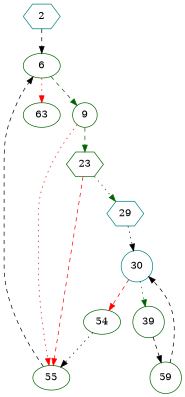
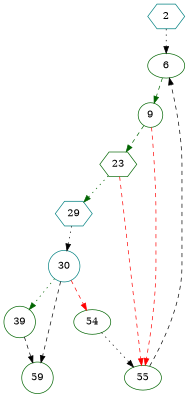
(42, 38) -> (166, 38)
(42, 115) -> none
(38, 237) -> (156, 243)
(174, 319) -> (52, 319)
